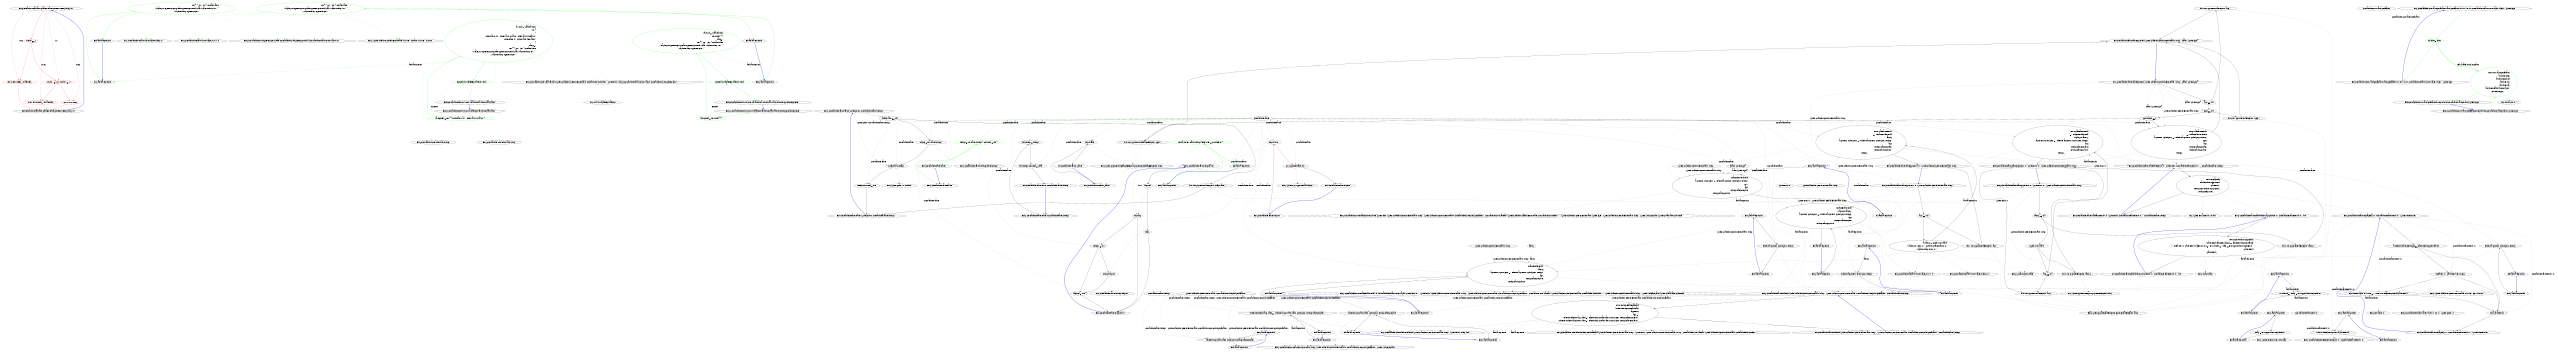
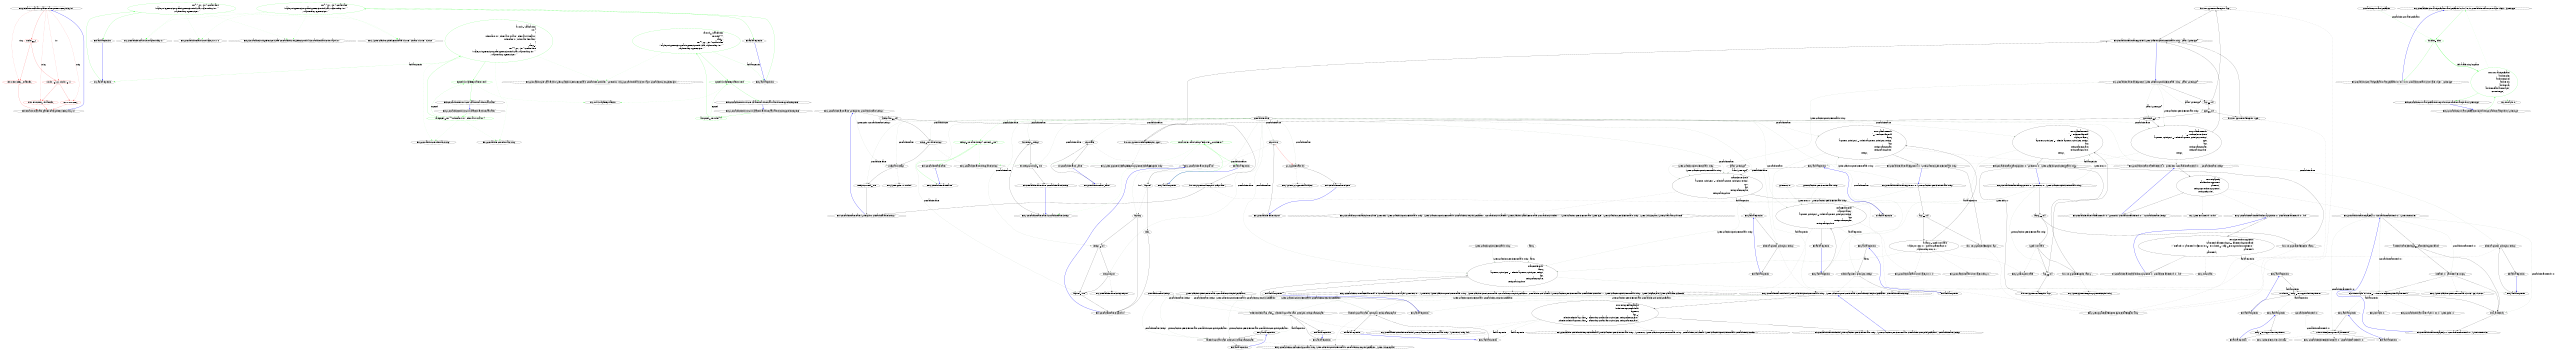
(1031, 166) -> (1031, 166)
